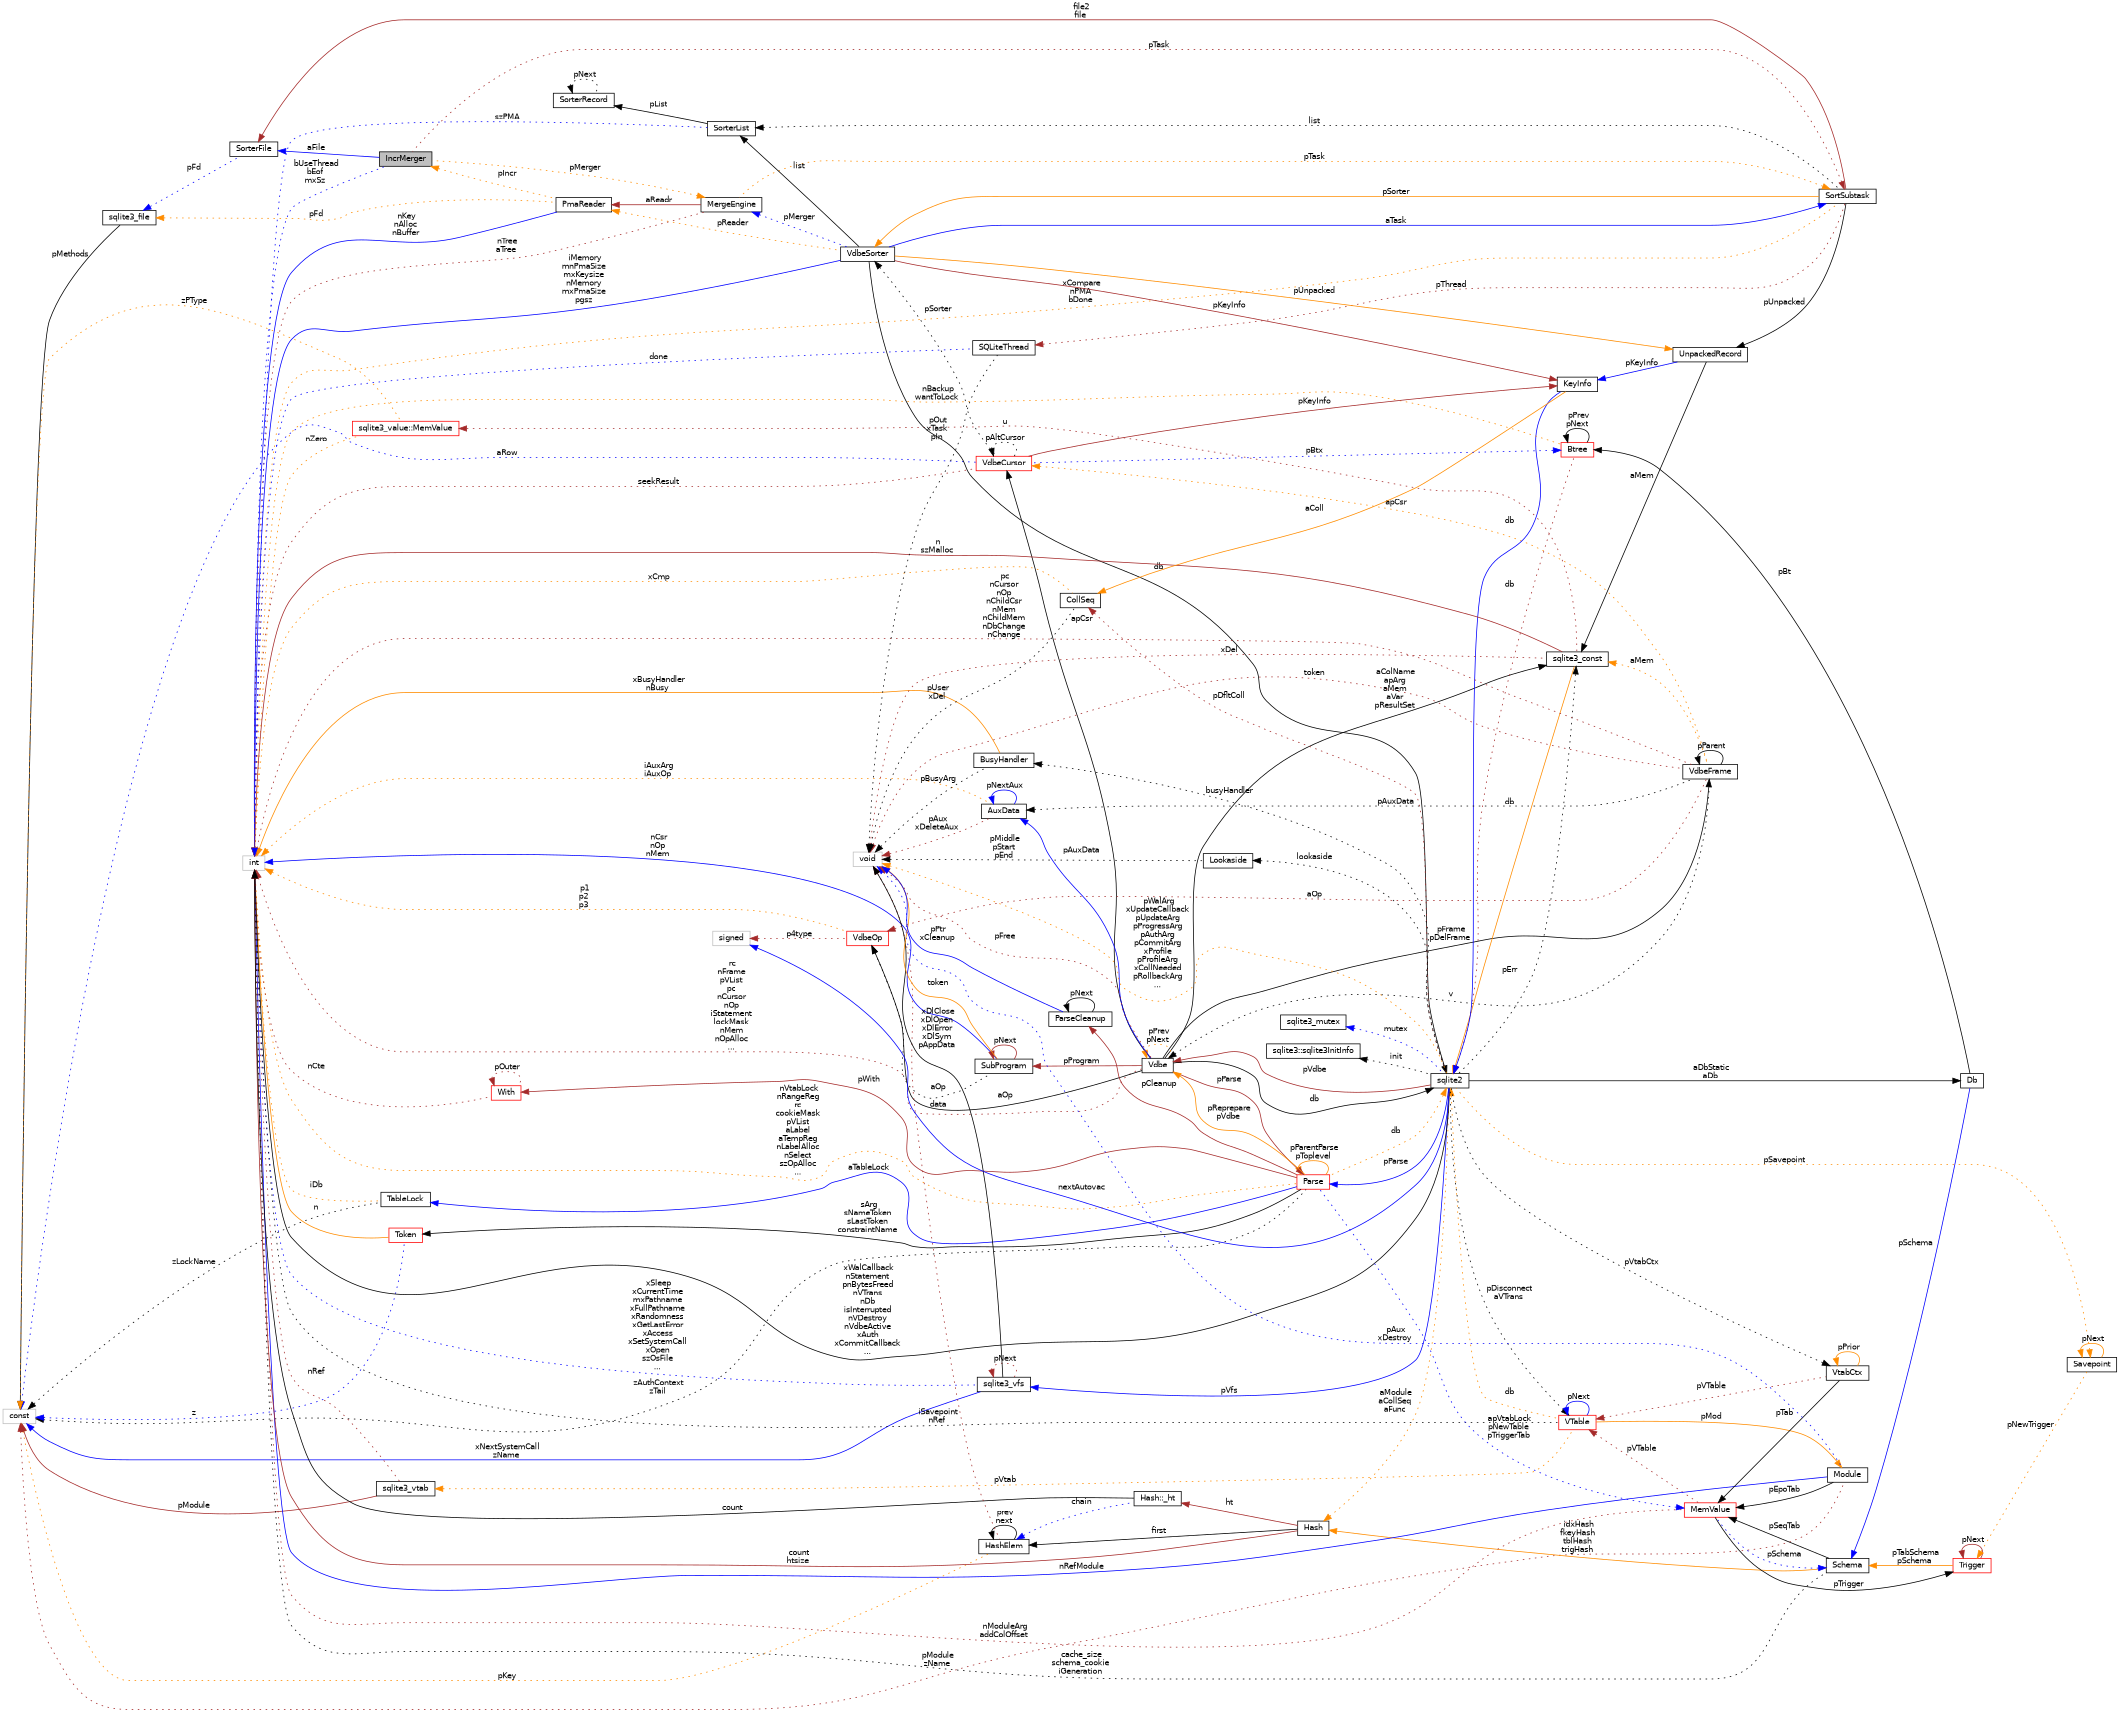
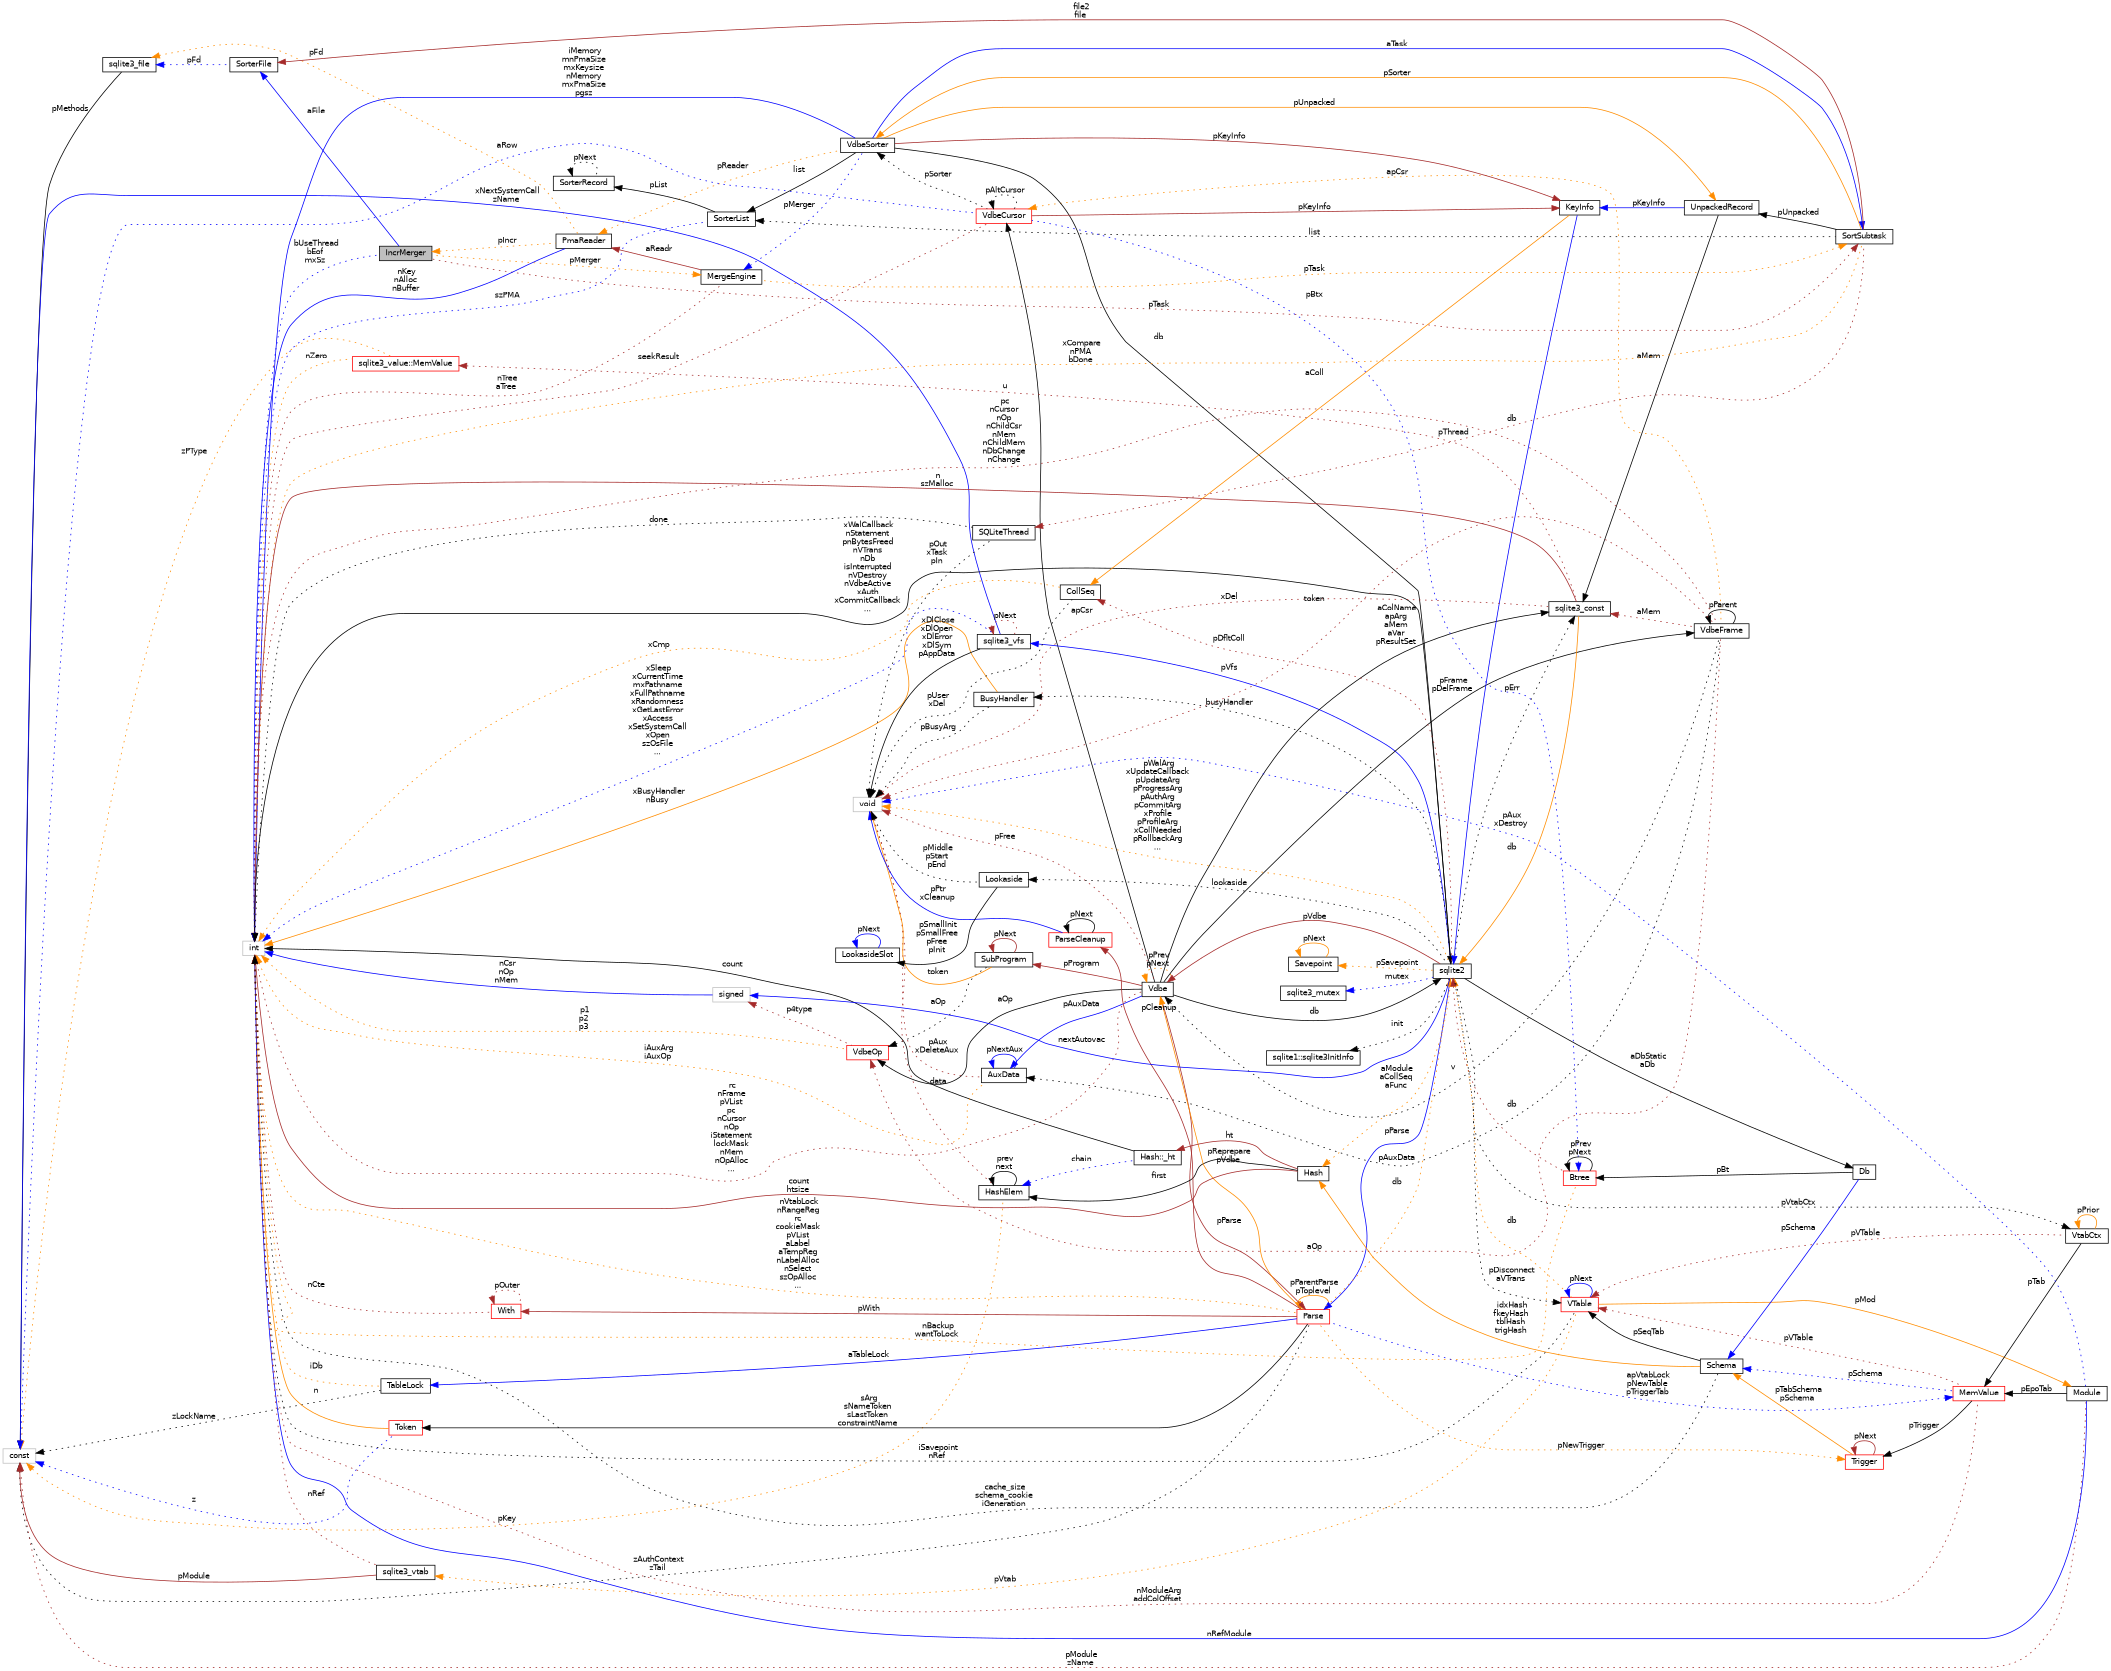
(405, 380) -> (459, 541)
(1676, 700) -> (1656, 621)
(685, 862) -> (491, 986)
none -> (868, 955)
(1080, 1019) -> (1080, 940)
(1313, 1051) -> (1313, 1058)
(2034, 1462) -> (1556, 1450)
(1780, 1538) -> (1645, 1344)
